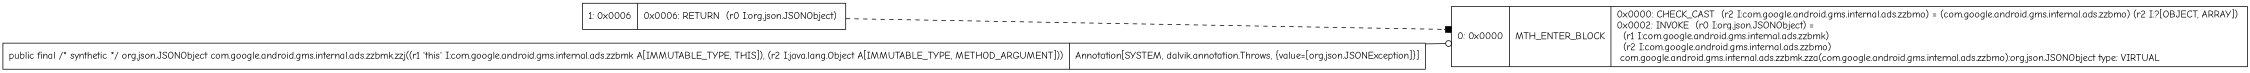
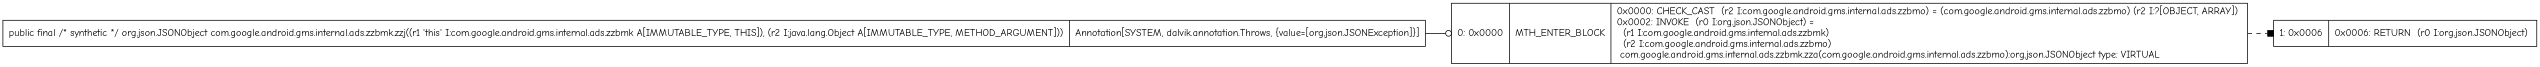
(1145, 24) -> (2257, 33)
